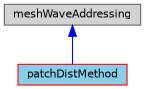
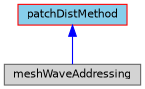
(73, 50) -> (73, 50)
